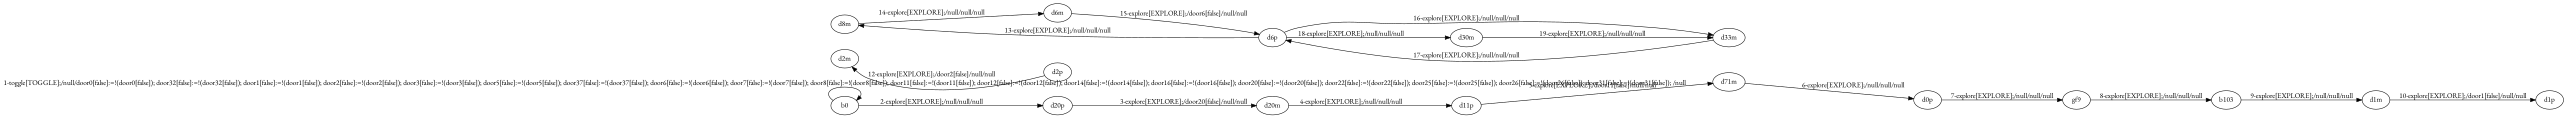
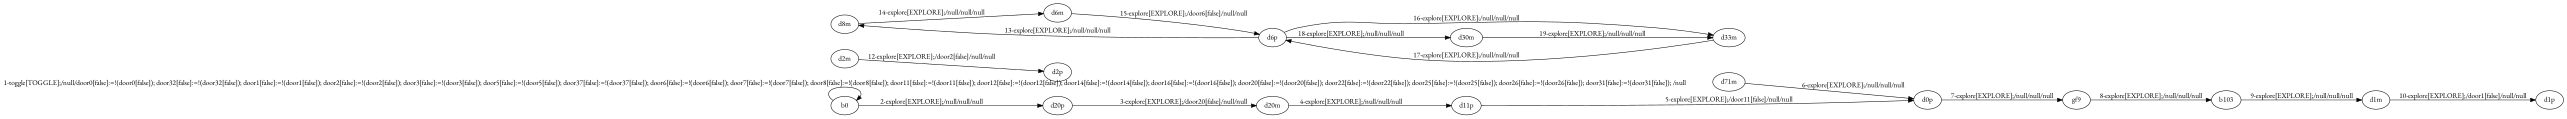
(949, 90) -> (949, 65)
(1594, 94) -> (1695, 105)
